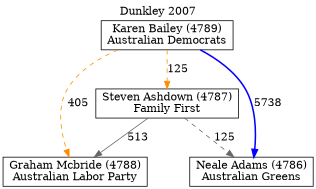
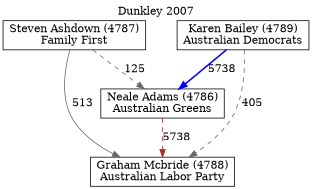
(167, 66) -> none
(68, 88) -> (236, 109)
none -> (163, 134)
